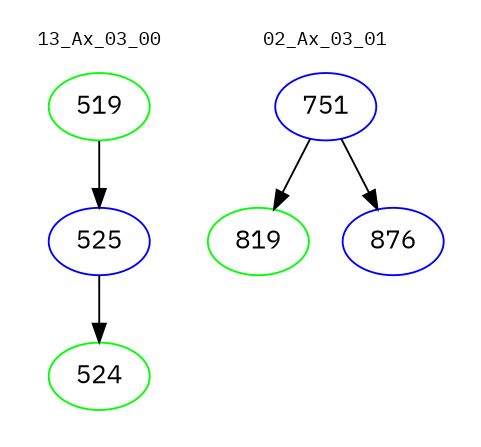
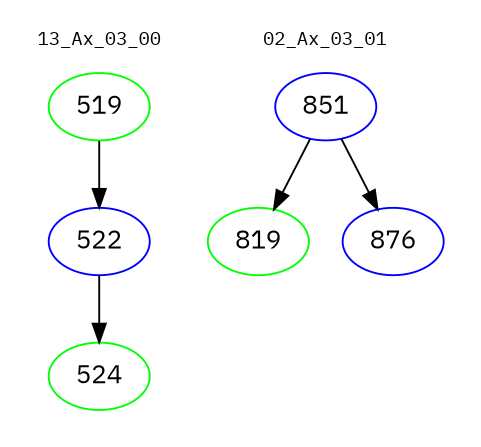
(326, 107) -> (326, 107)
(99, 242) -> (99, 242)
